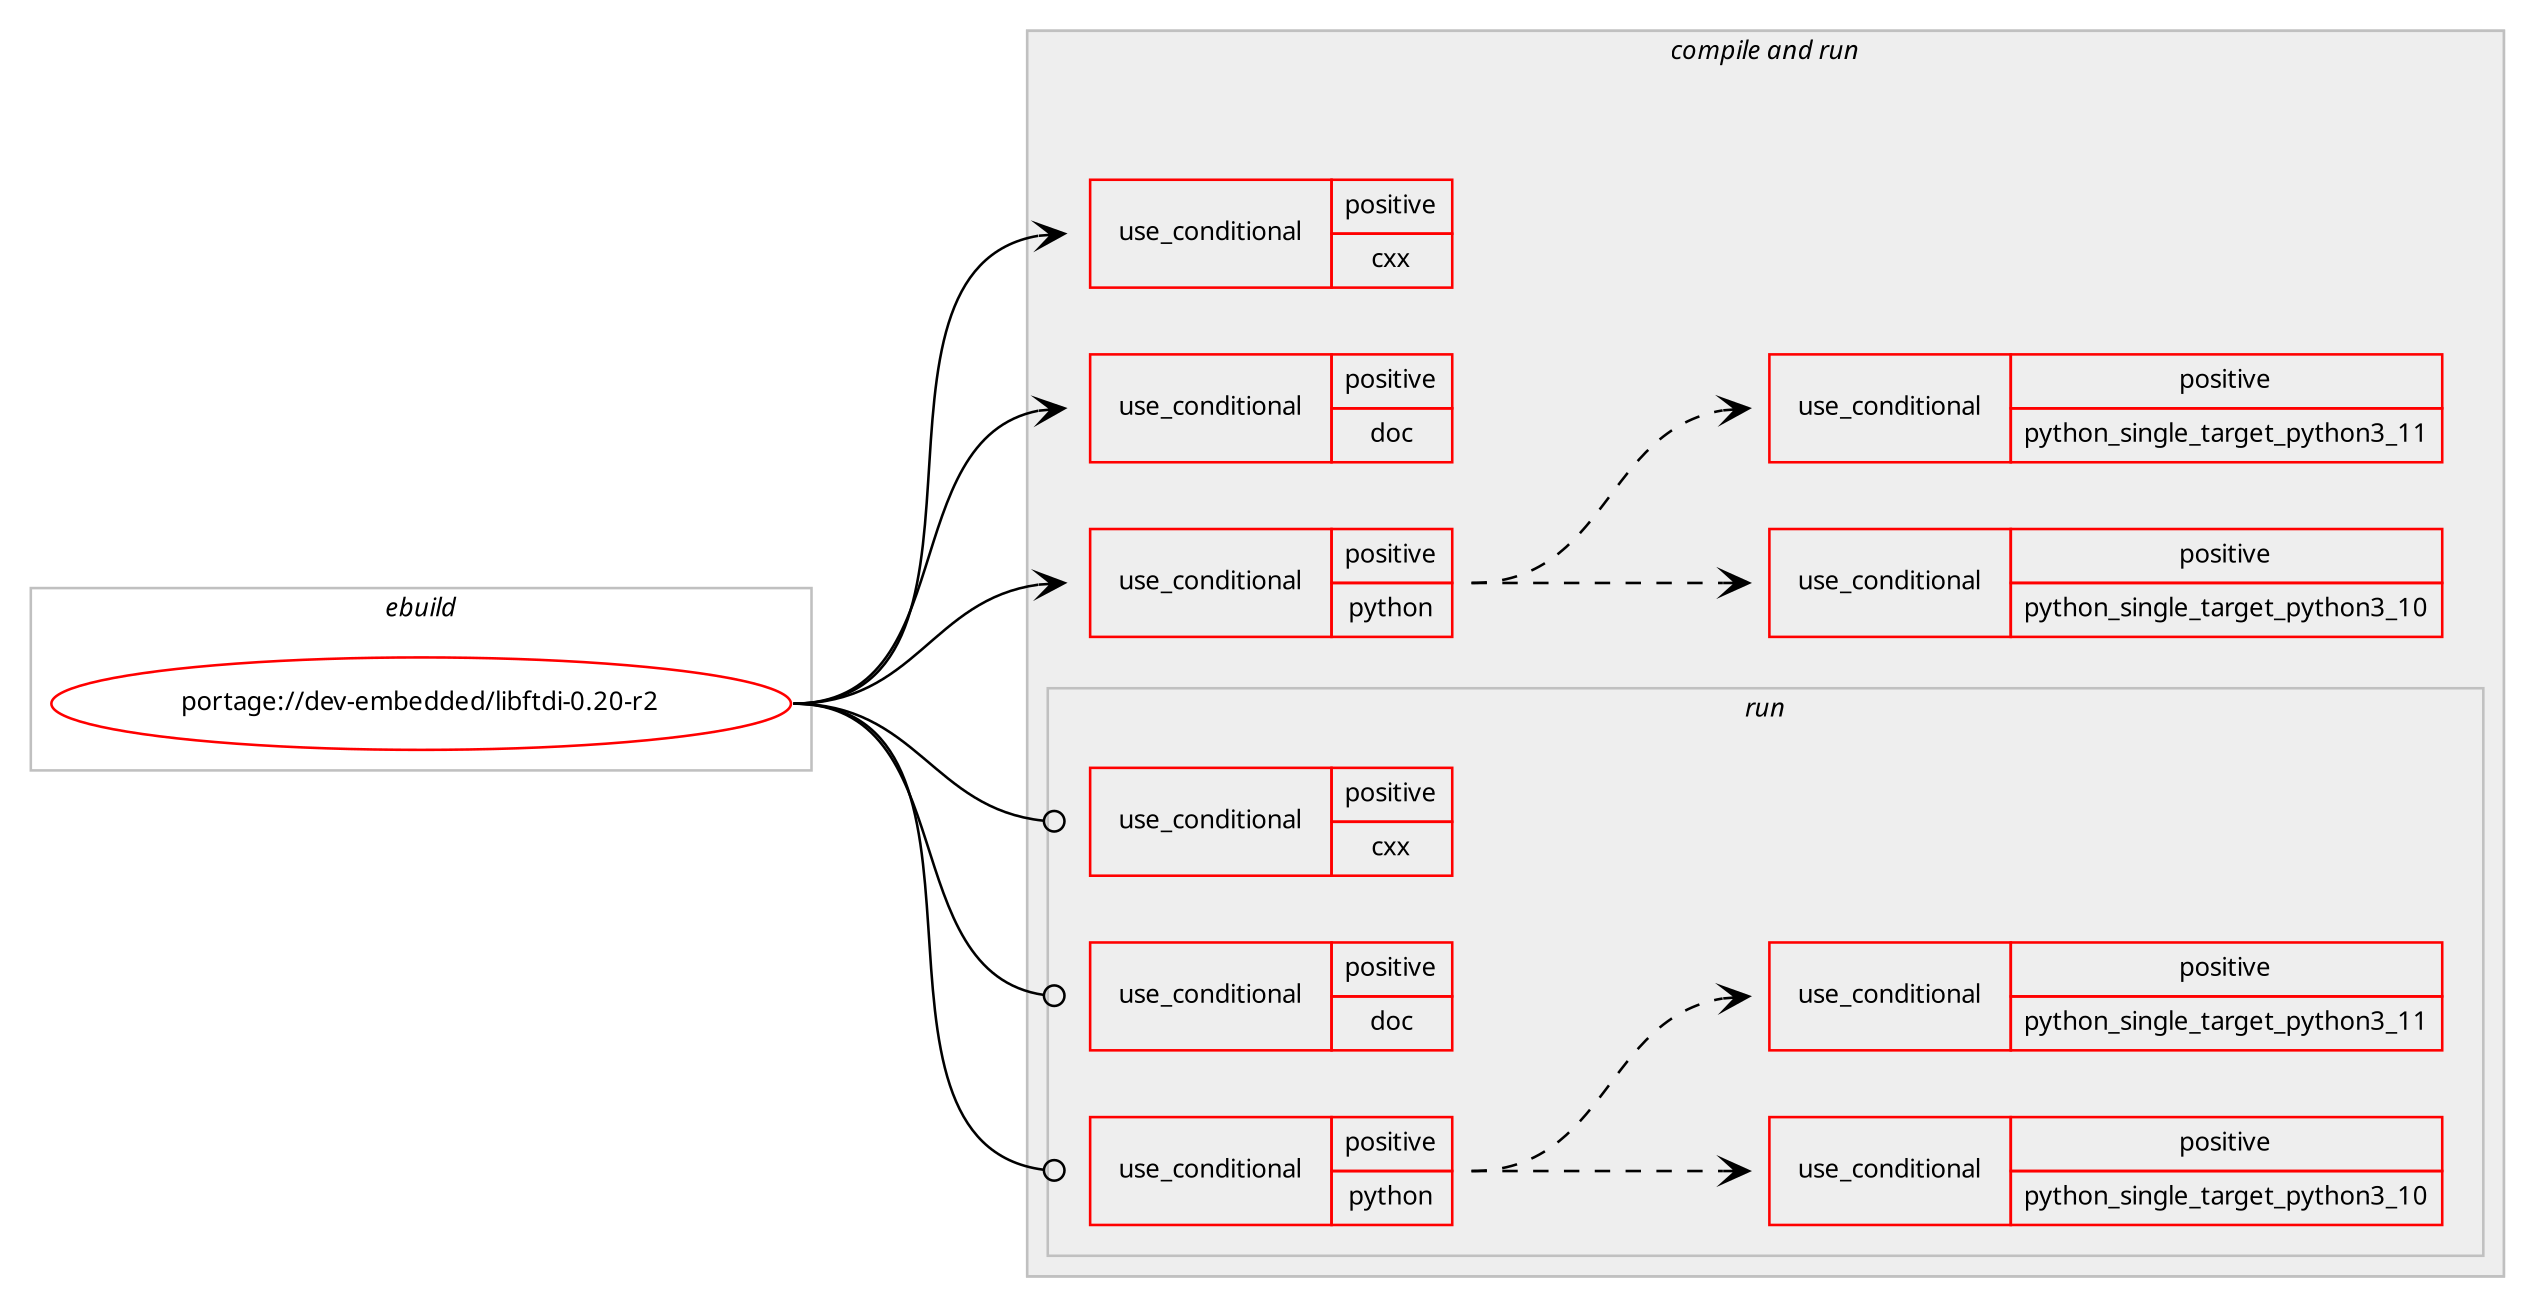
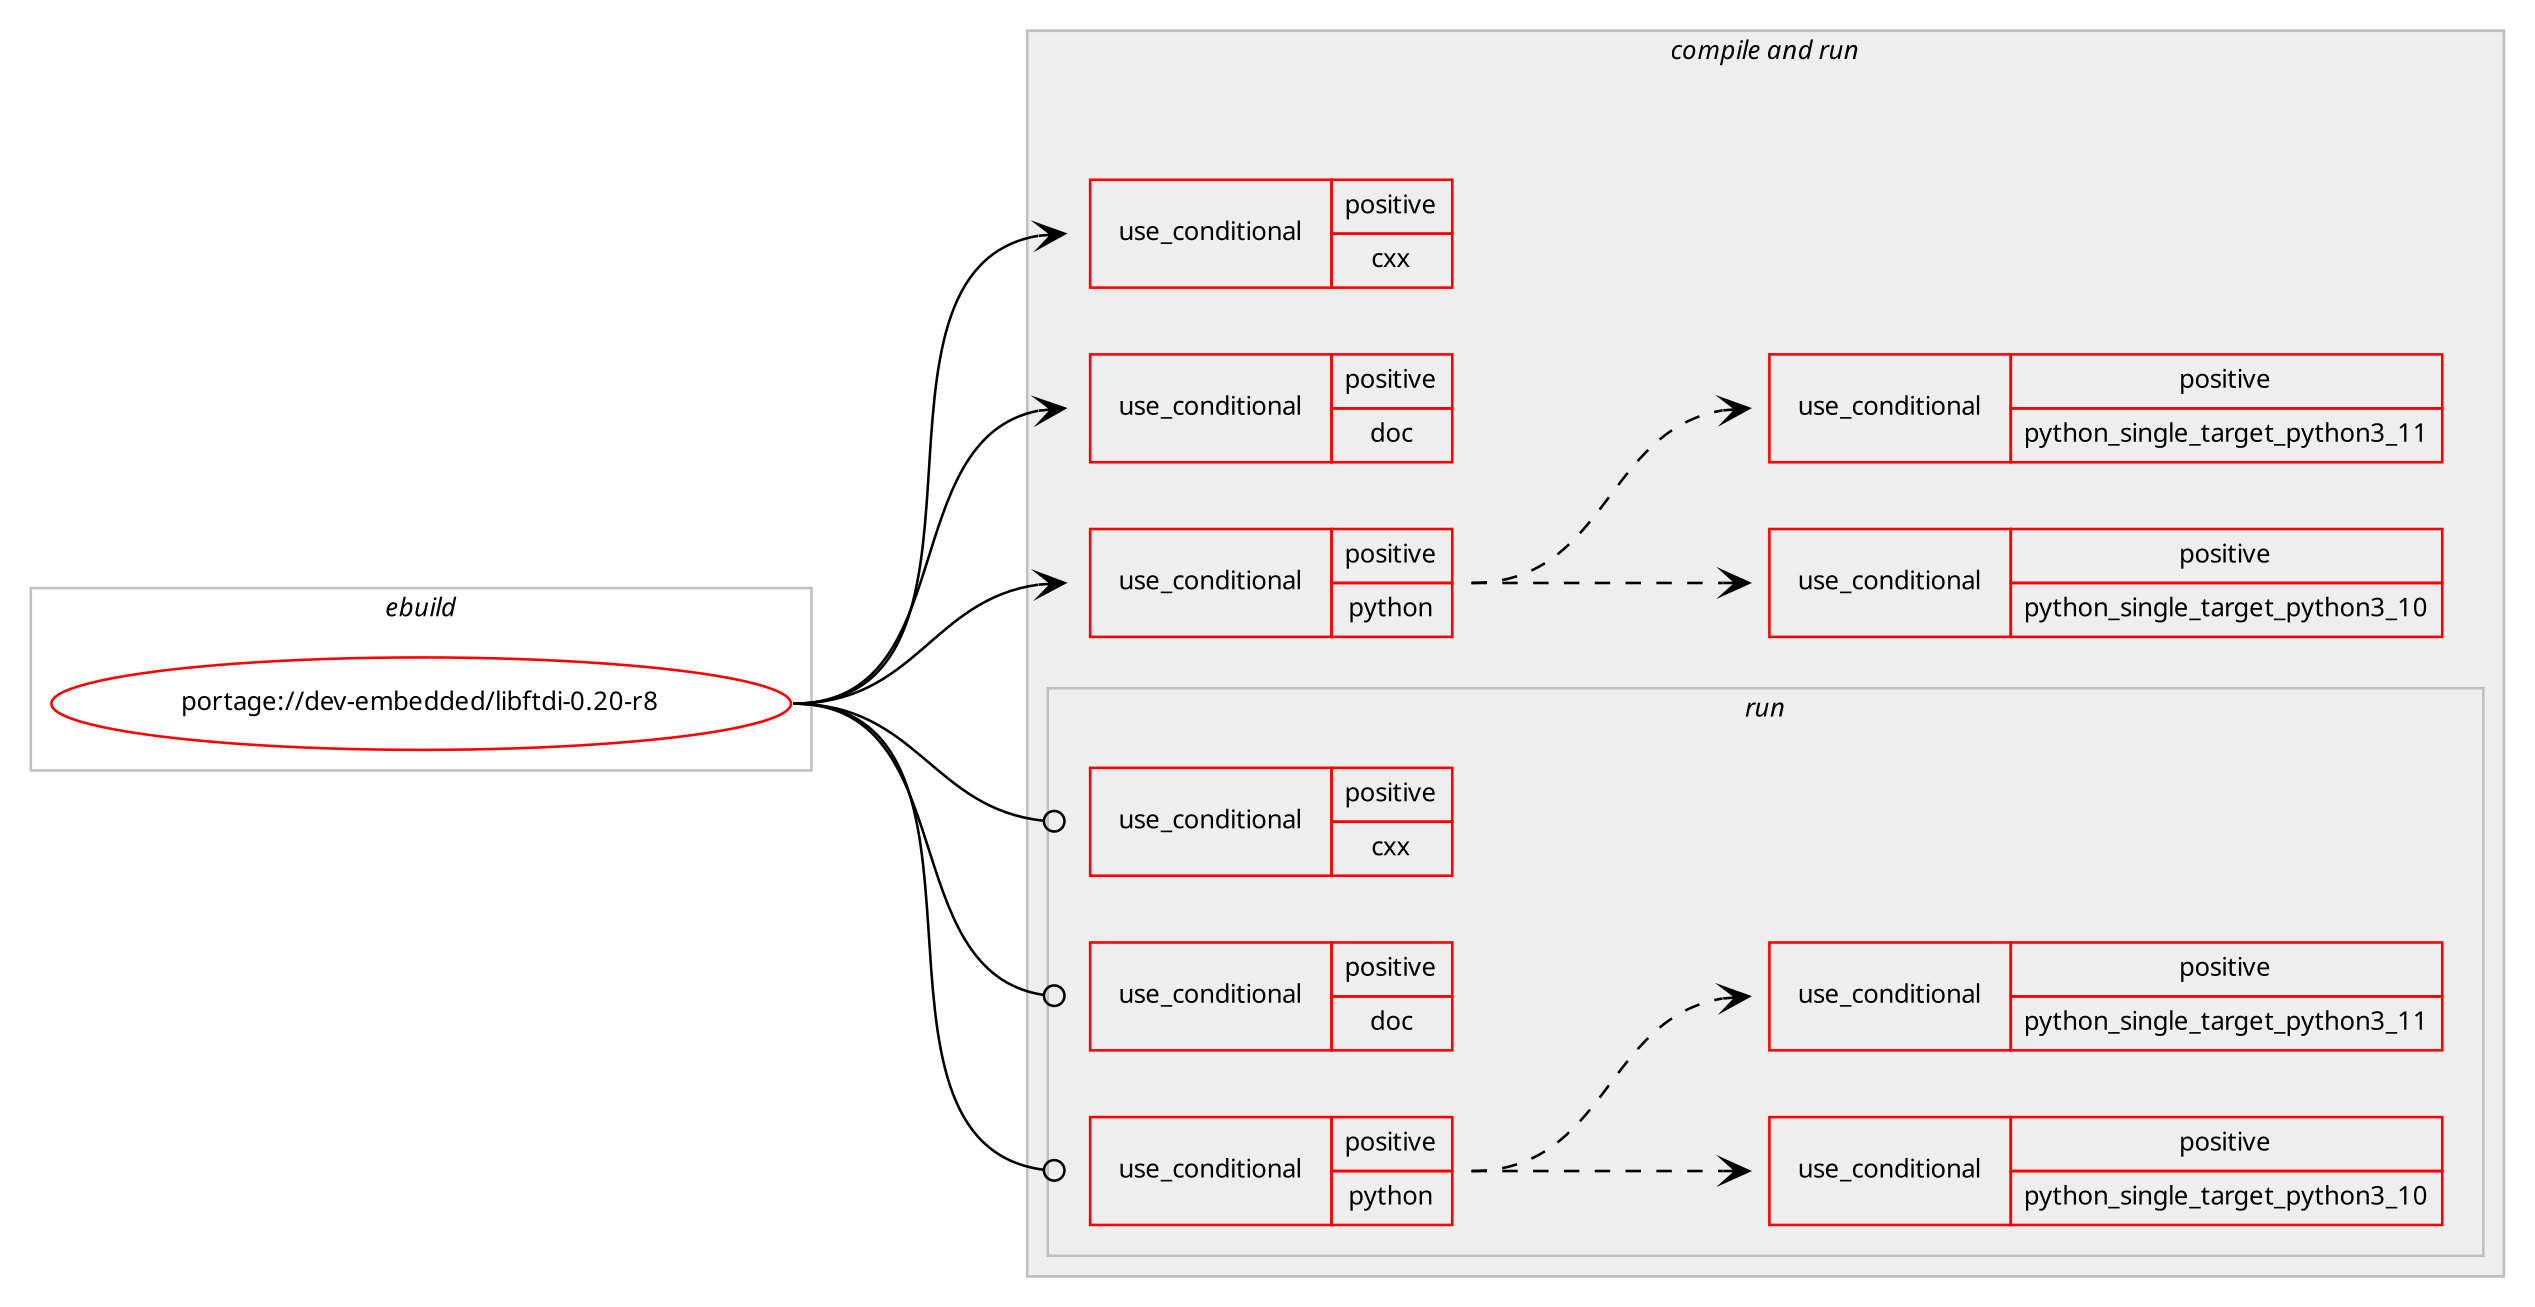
(421, 704) -> (421, 704)
